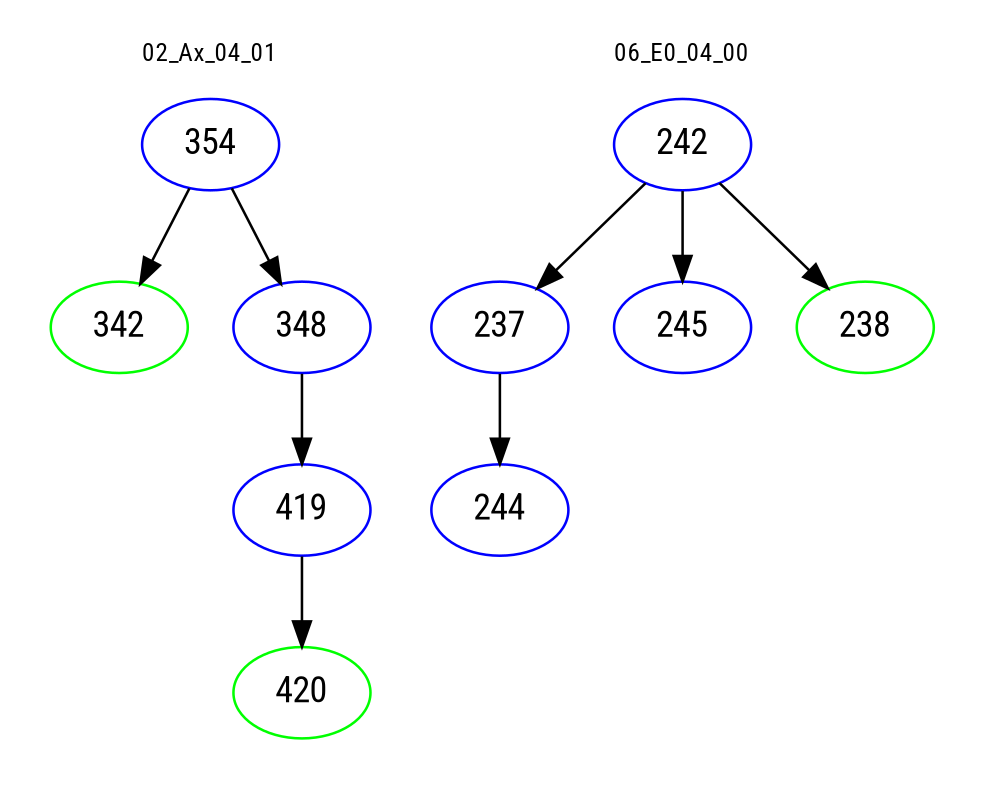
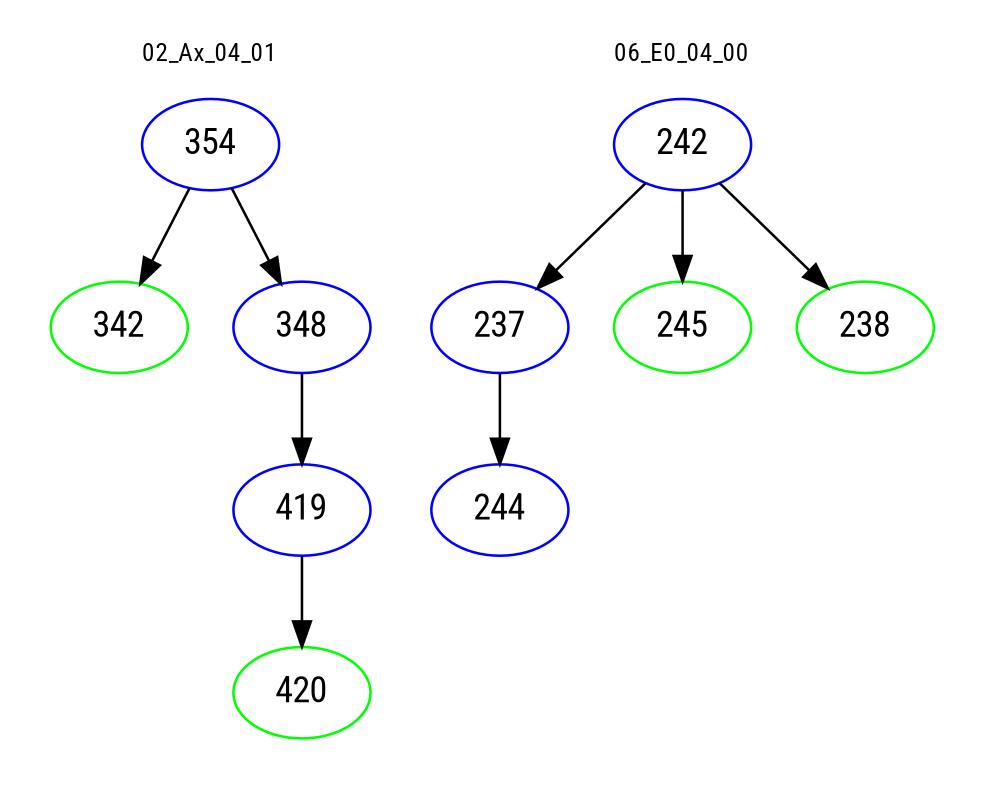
(683, 327) -> (683, 327)
